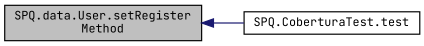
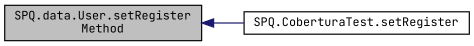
(332, 23) -> (357, 23)
